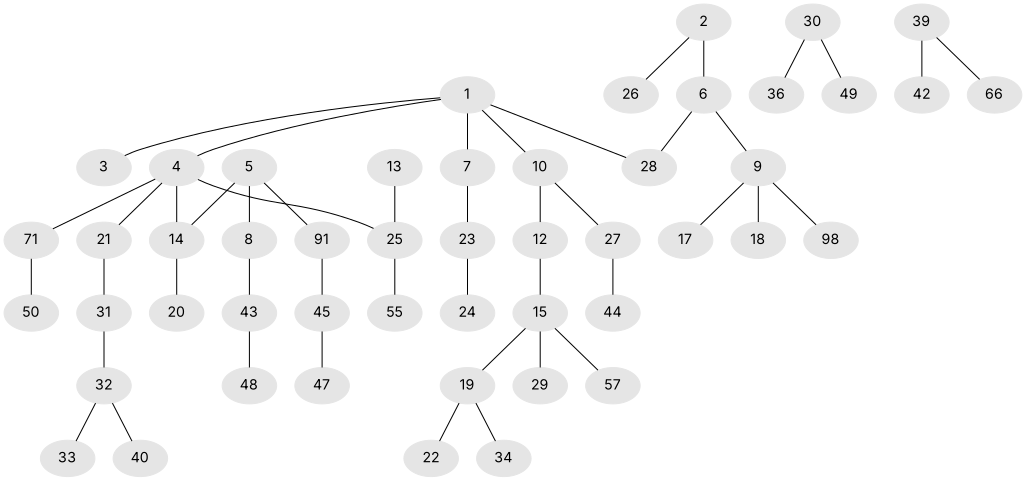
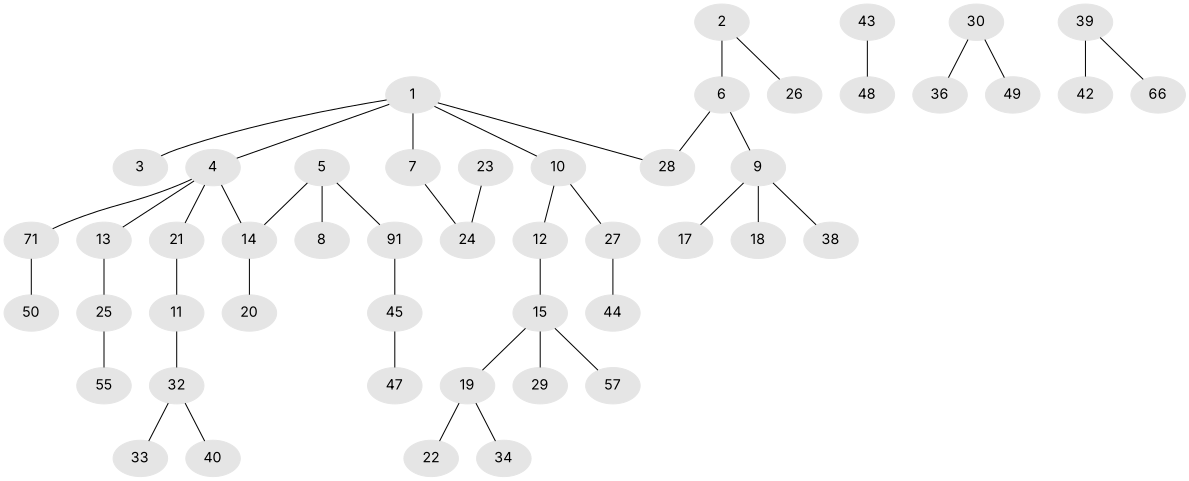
(272, 202) -> (158, 204)
(468, 204) -> (440, 204)
(831, 240) -> (831, 240)
(249, 277) -> none
(104, 313) -> (177, 313)
